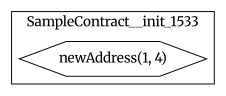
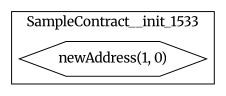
(113, 59) -> (113, 59)
